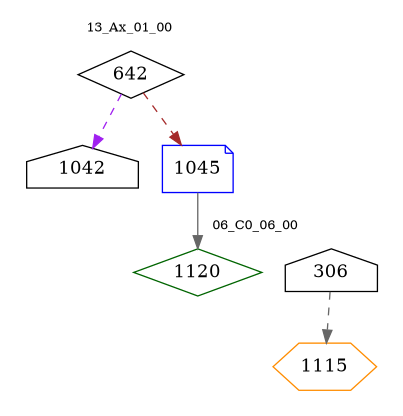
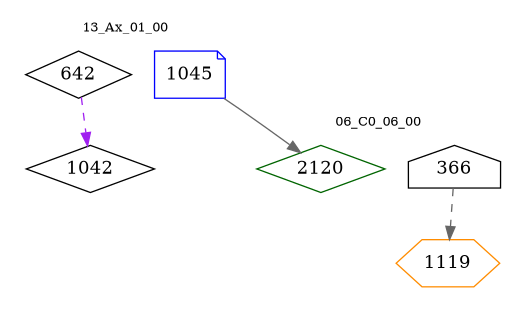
(158, 114) -> none
(83, 169) -> (90, 169)
(198, 272) -> (321, 169)
(331, 272) -> (454, 169)
(325, 367) -> (448, 263)
